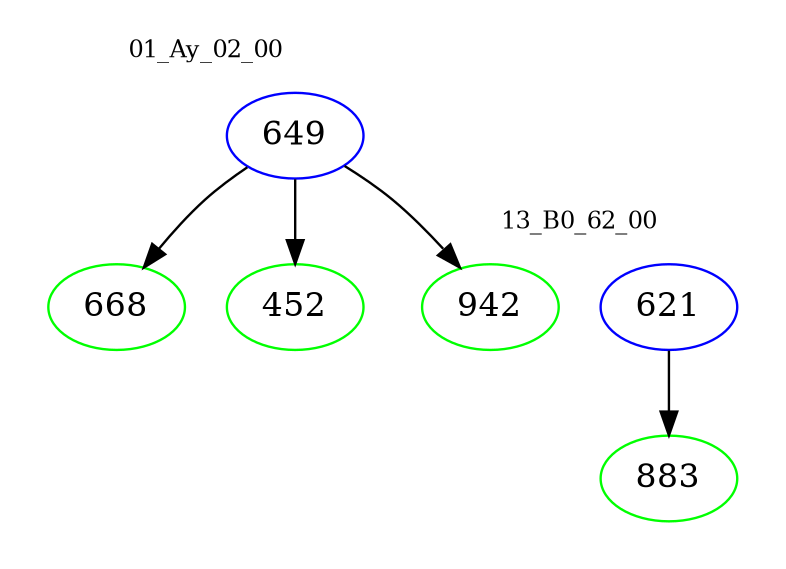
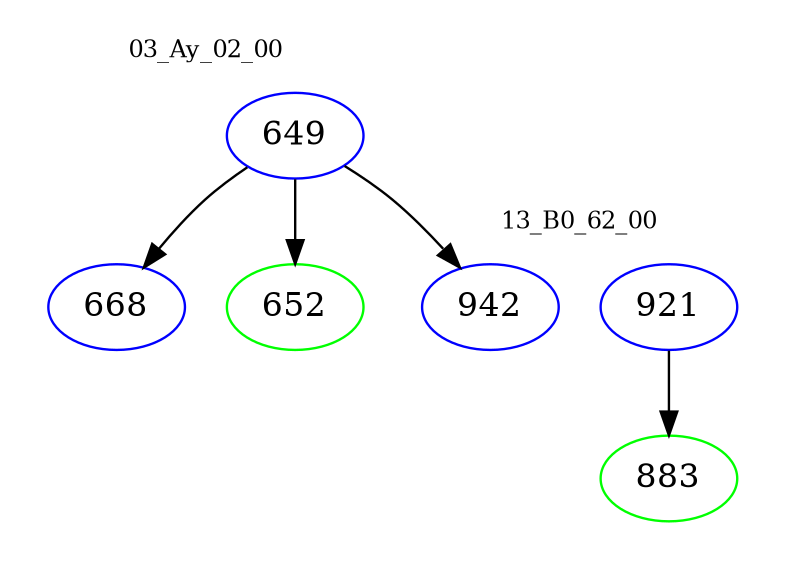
(206, 51) -> (206, 51)
(117, 307) -> (117, 307)
(295, 307) -> (295, 307)
(490, 307) -> (490, 307)
(669, 307) -> (669, 307)
